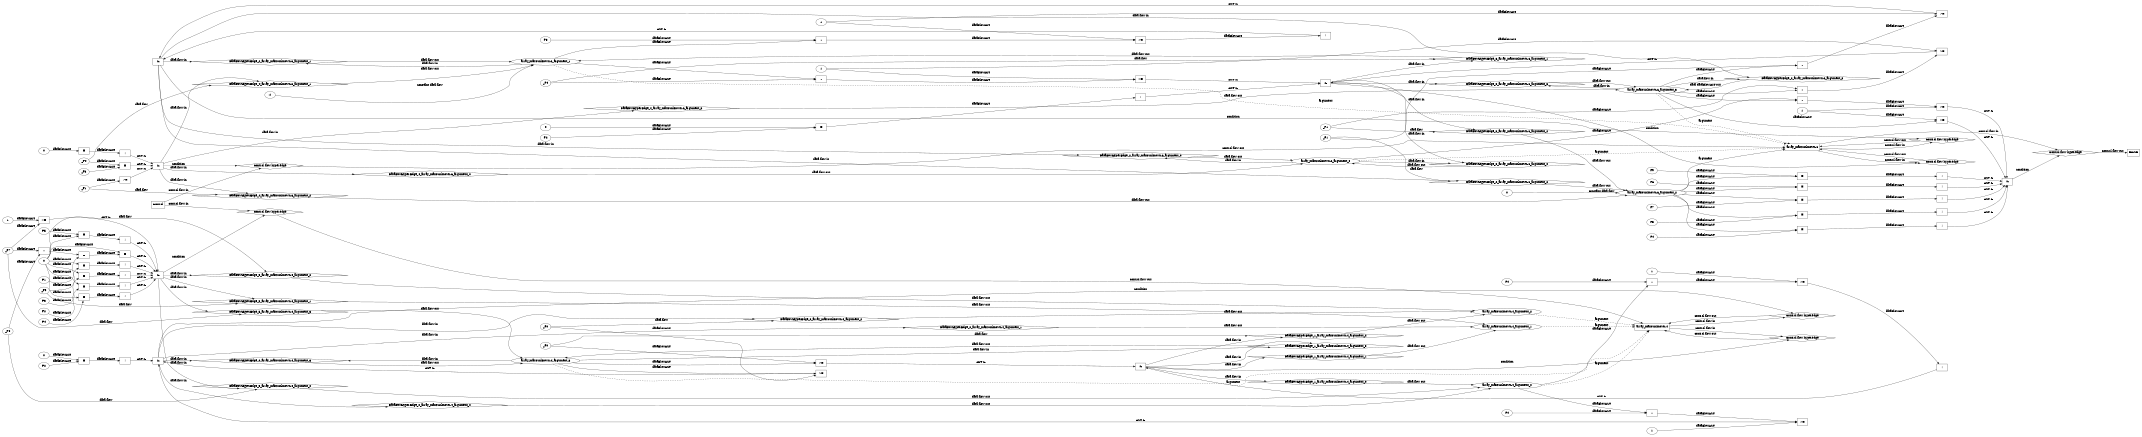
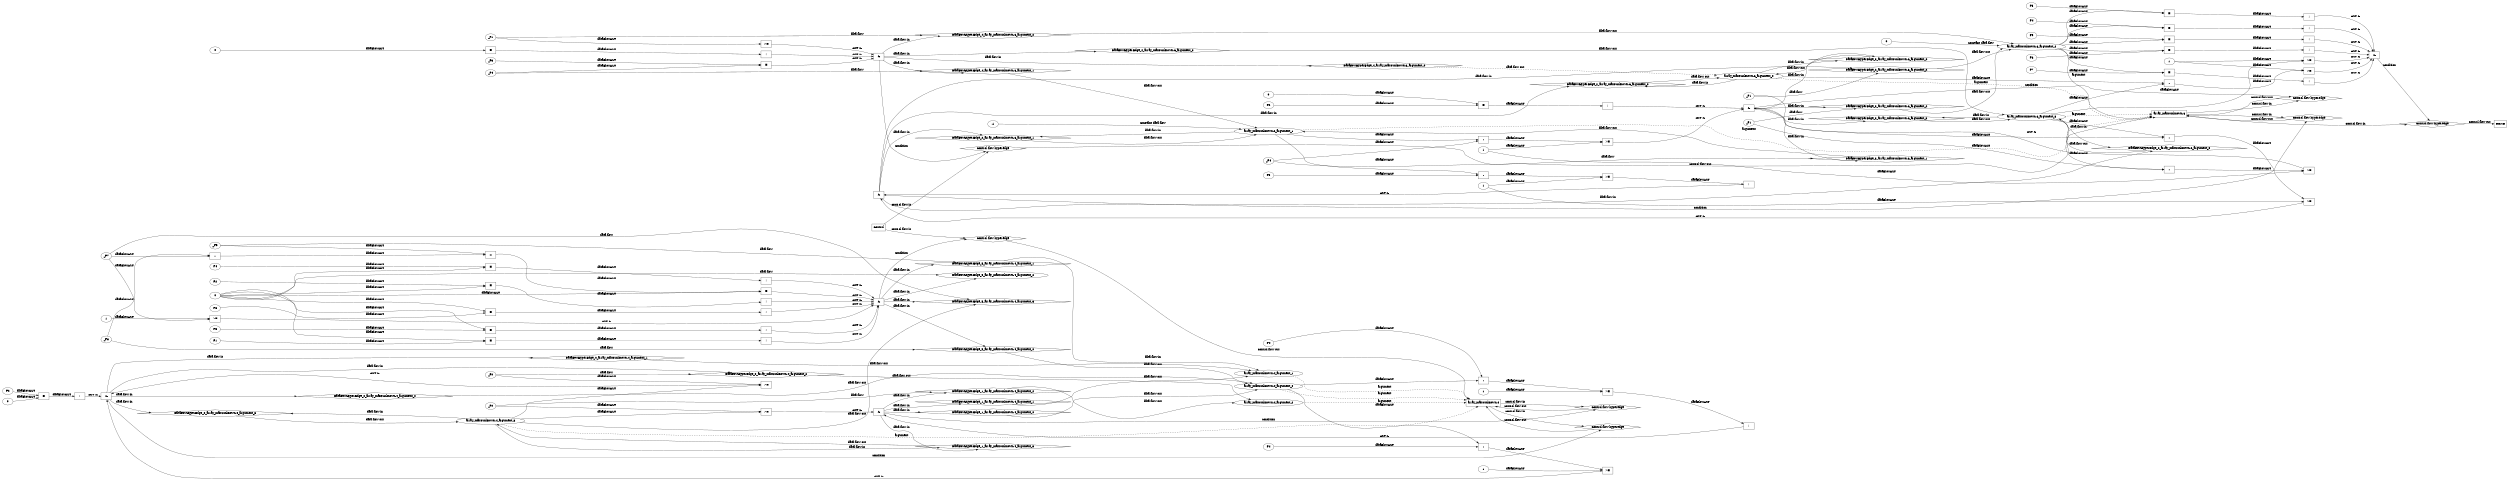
(1705, 85) -> (2078, 144)
(904, 174) -> (1575, 71)
(270, 275) -> (993, 275)
(882, 299) -> none
(981, 305) -> (1153, 357)
(436, 312) -> (782, 429)
